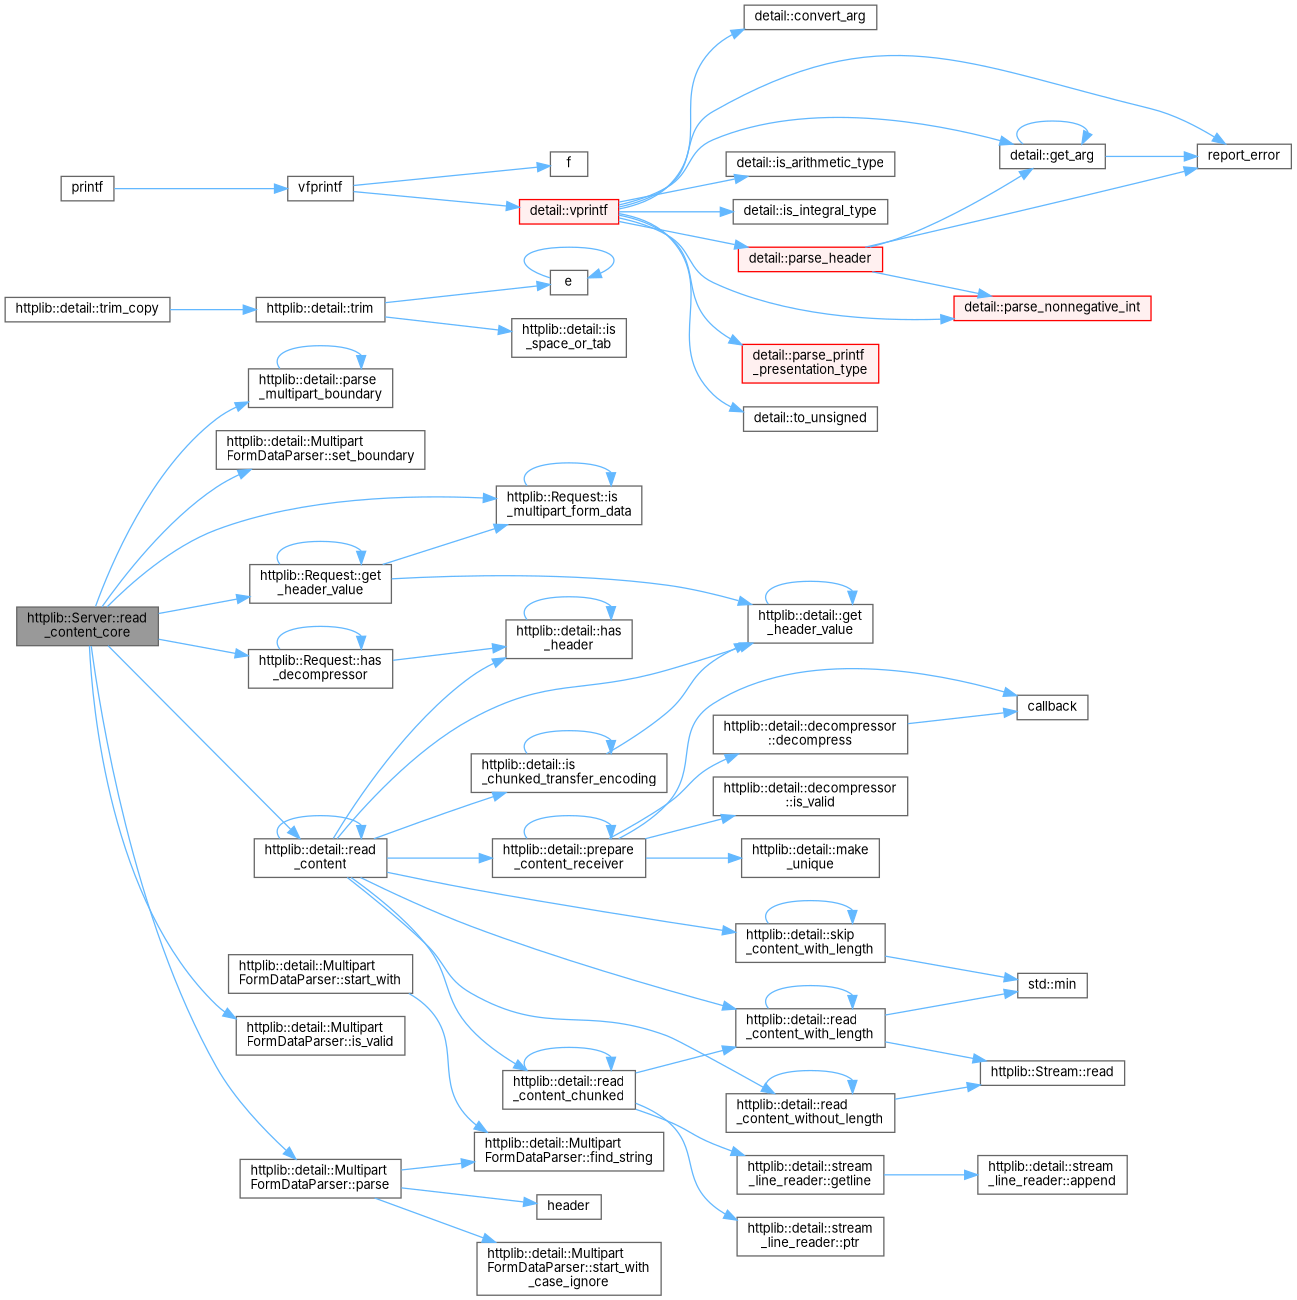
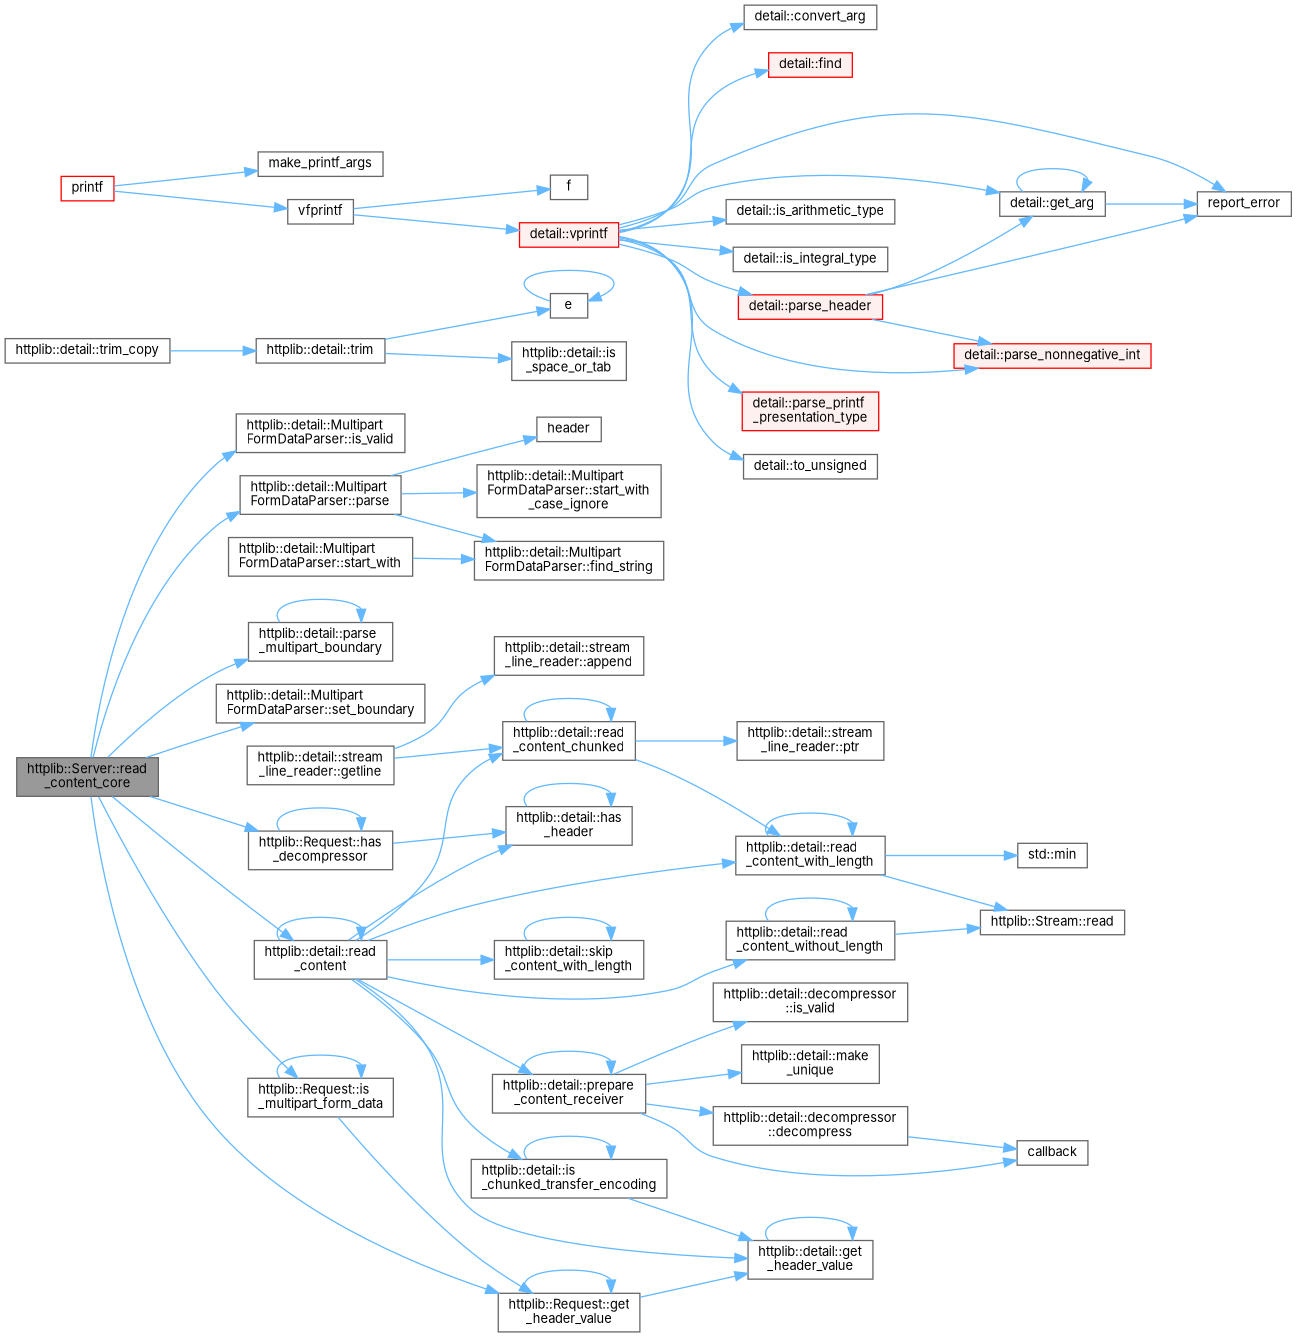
none -> (810, 65)
none -> (321, 164)
(88, 189) -> (88, 189)
(439, 547) -> (423, 1209)
(945, 967) -> none
(687, 1130) -> (442, 753)
